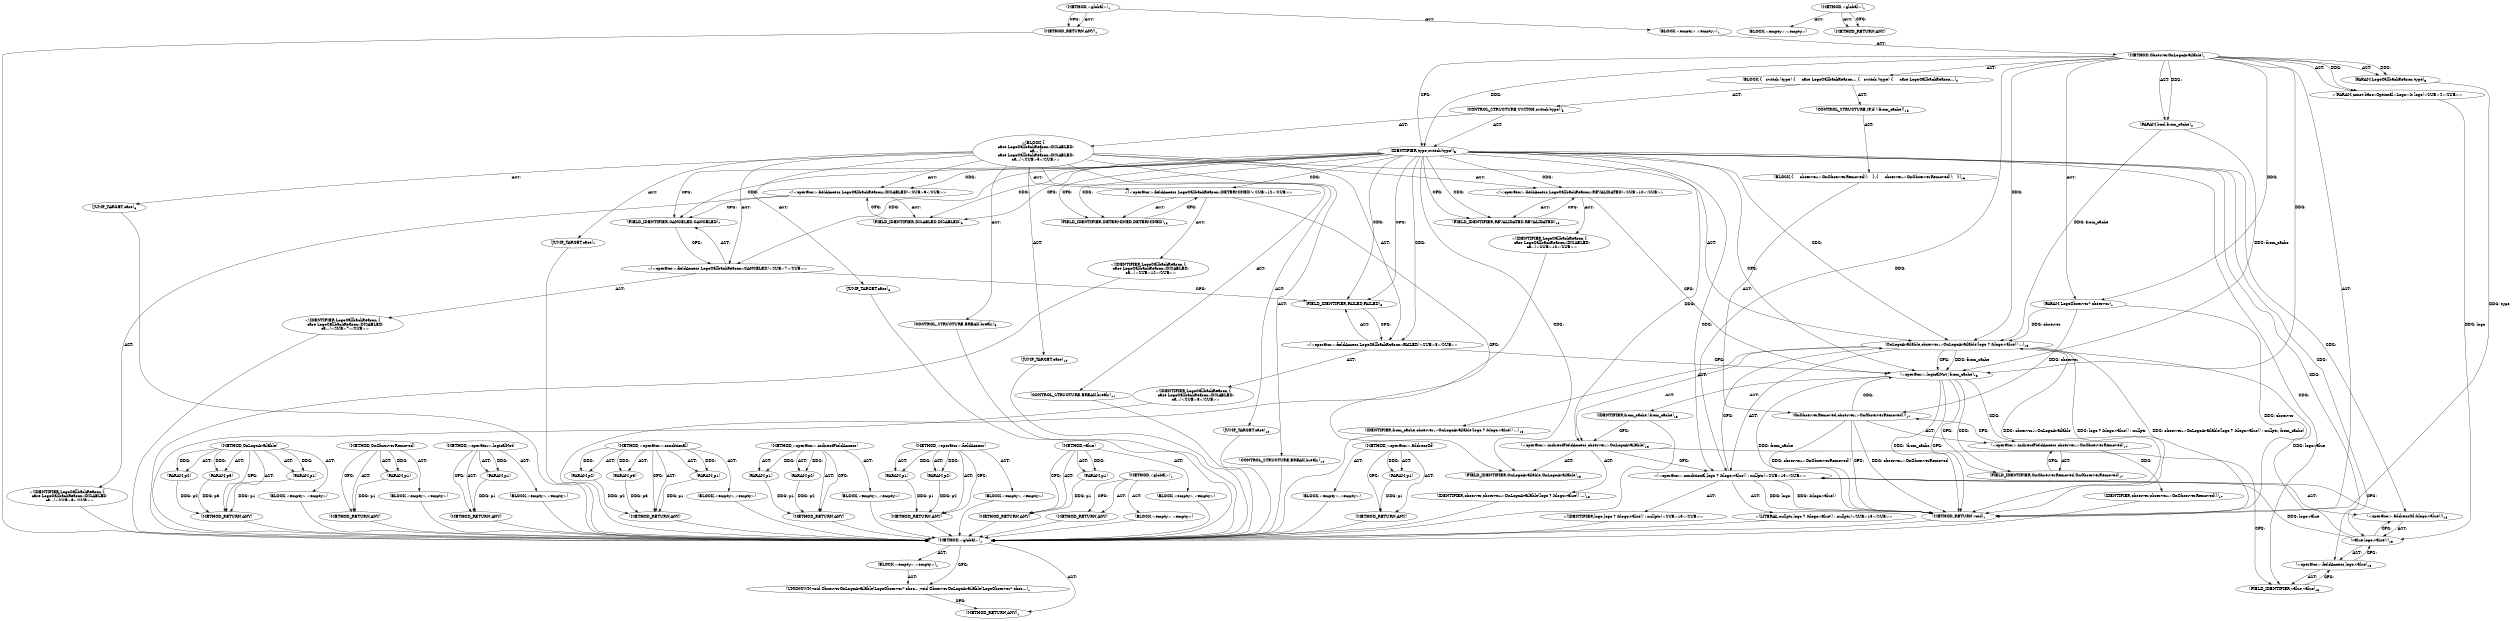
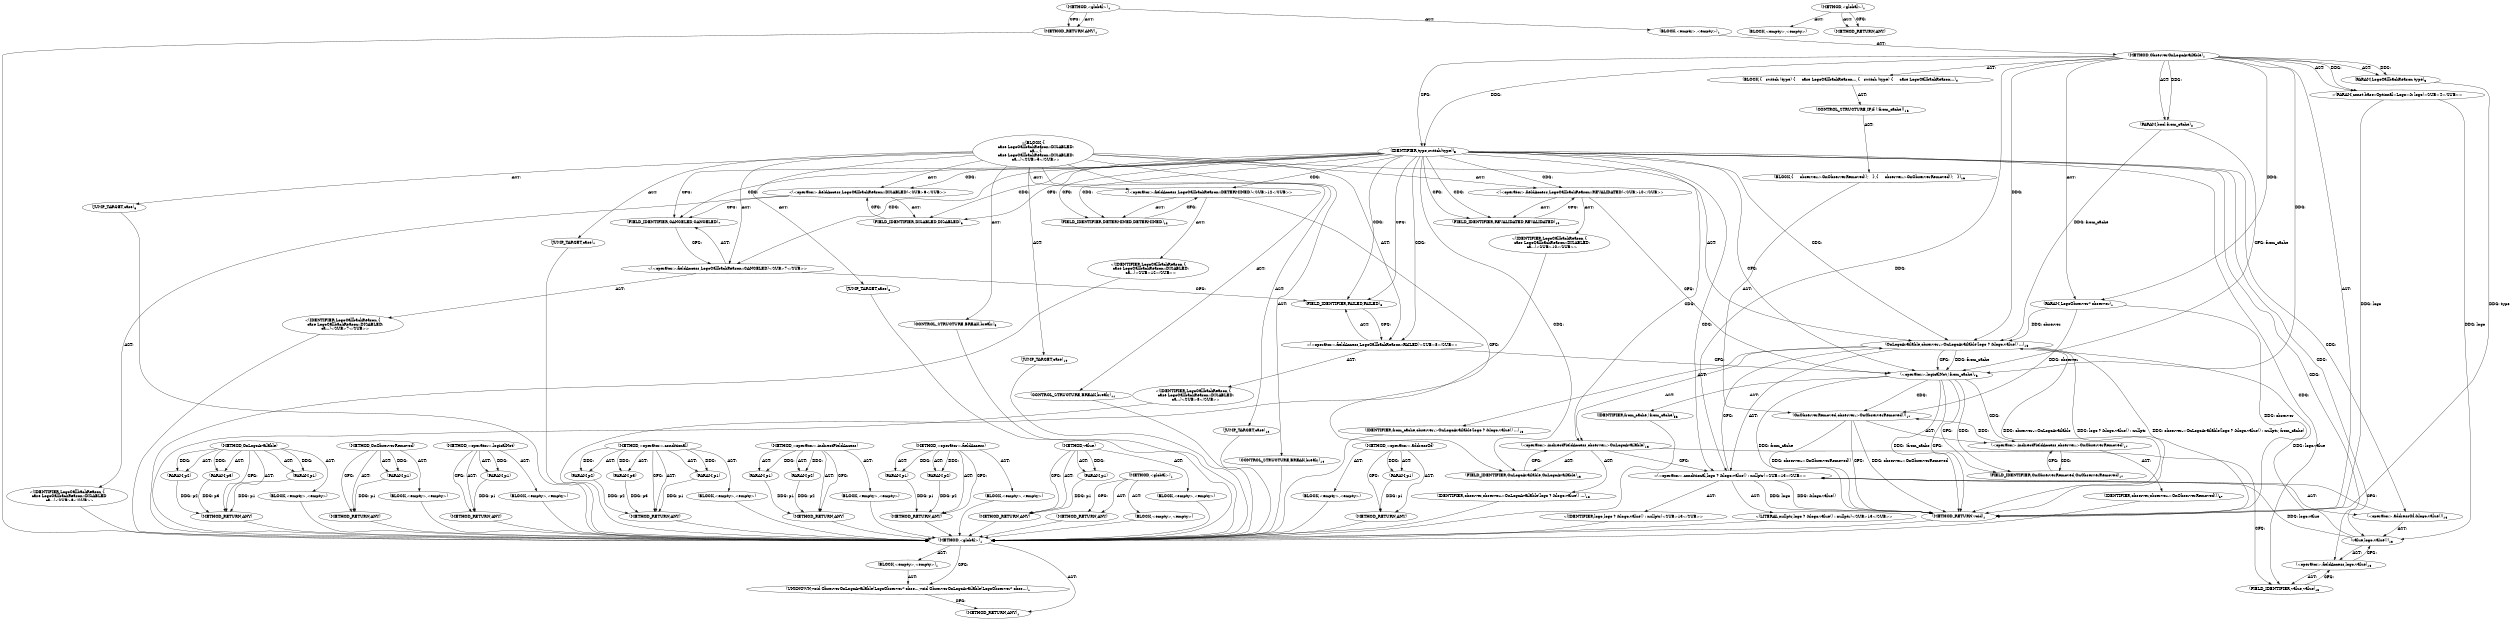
(1515, 110) -> none
(2271, 243) -> (2271, 243)
(1690, 304) -> (1690, 304)
(1863, 386) -> (1897, 395)
(1676, 415) -> (1676, 415)
(1613, 430) -> (1530, 457)
(1984, 431) -> (1984, 431)
none -> (2357, 452)
(2067, 461) -> (2067, 461)
(2147, 461) -> (2147, 461)
(2221, 496) -> (2221, 496)
(2380, 528) -> none
